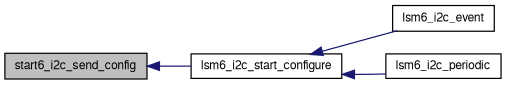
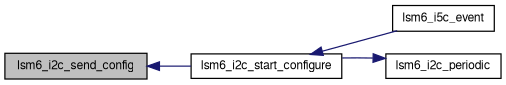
(443, 18) -> (443, 18)
(76, 66) -> (76, 66)
(370, 74) -> (358, 58)
